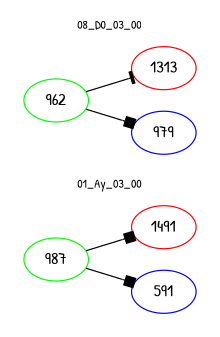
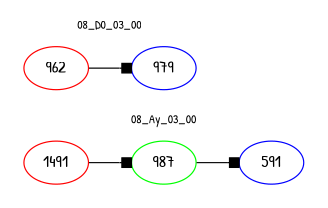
(164, 68) -> none
(56, 100) -> (56, 68)
(110, 185) -> (164, 120)
(104, 245) -> (104, 163)
